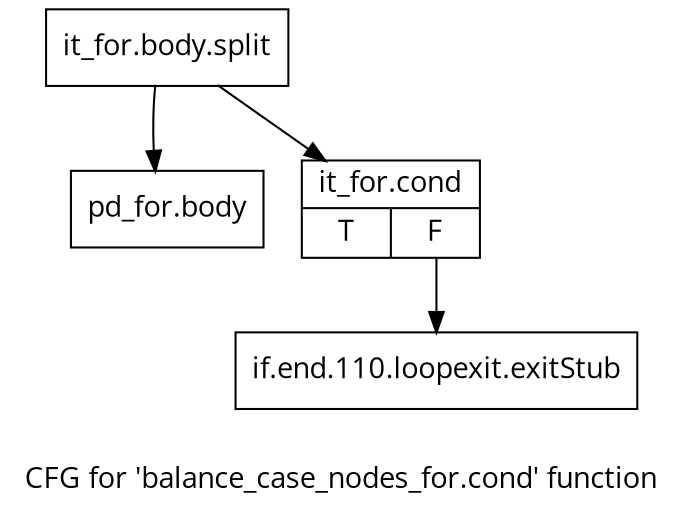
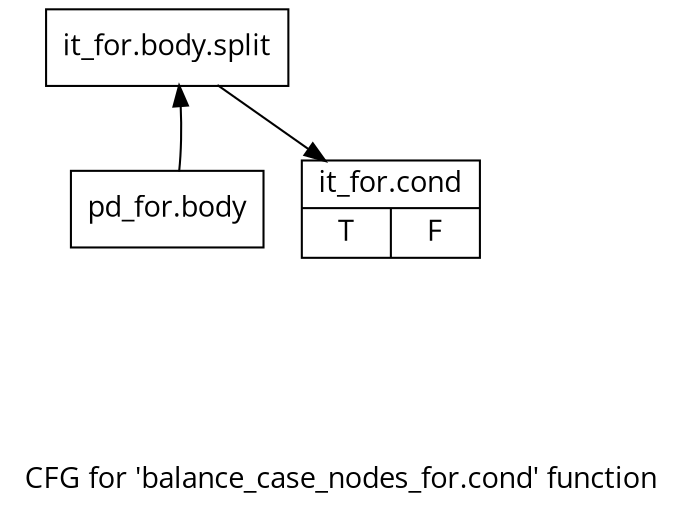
(153, 118) -> (181, 139)
(436, 371) -> none
